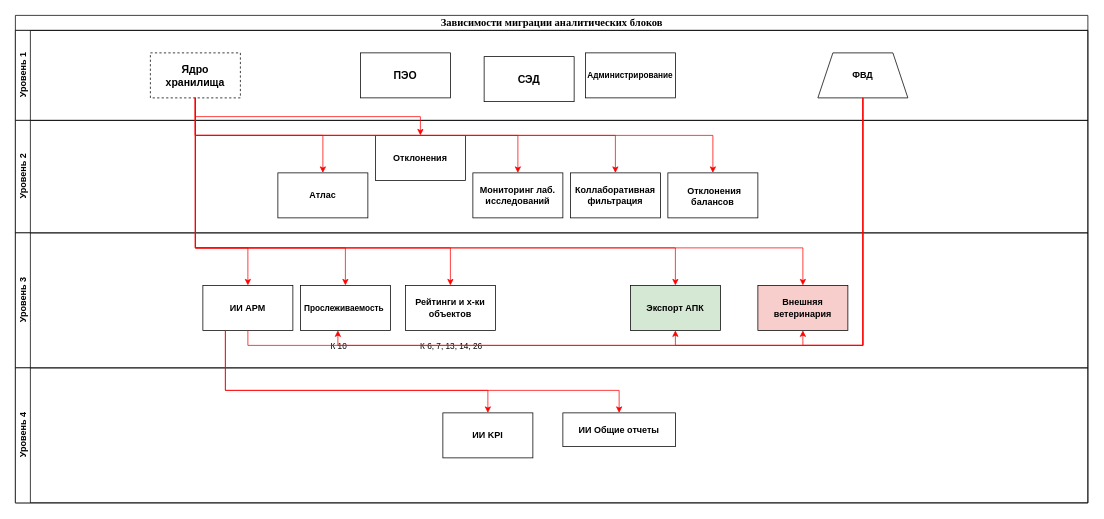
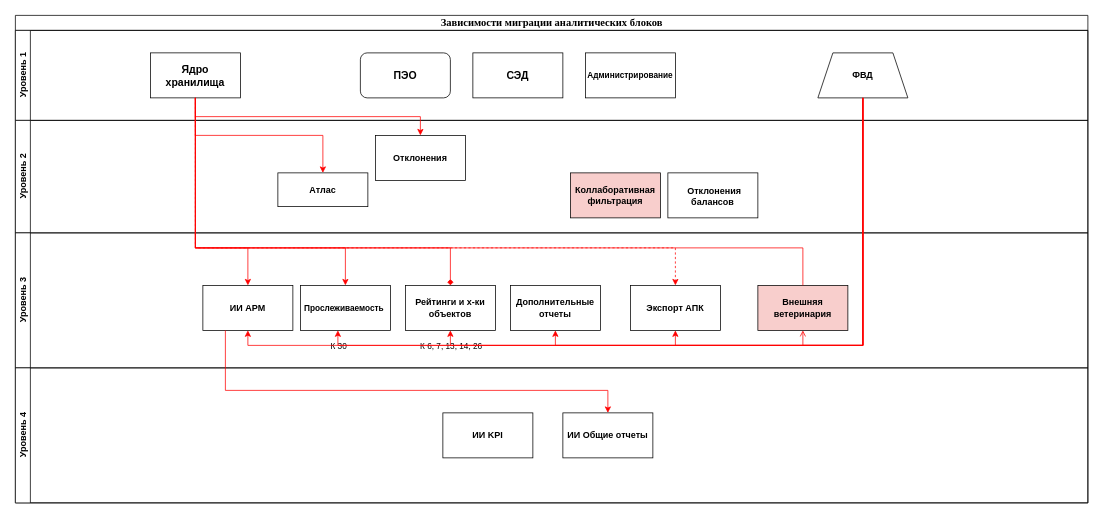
(195, 75) -> (195, 75)
(405, 75) -> (405, 75)
(529, 79) -> (518, 75)
(666, 135) -> none
(615, 153) -> none
(518, 166) -> none
(323, 195) -> (323, 190)
(518, 195) -> none
(615, 195) -> (615, 195)
(675, 264) -> (675, 264)
(450, 279) -> (450, 278)
(803, 279) -> (803, 281)
none -> (555, 308)
(675, 308) -> (675, 308)
(248, 334) -> (248, 337)
(803, 336) -> (803, 335)
none -> (450, 339)
none -> (555, 339)
(339, 346) -> (339, 346)
(488, 406) -> none
(619, 430) -> (608, 435)
